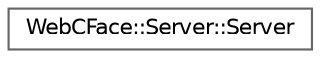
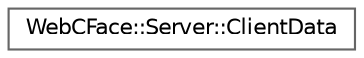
(160, 29) -> (182, 29)
